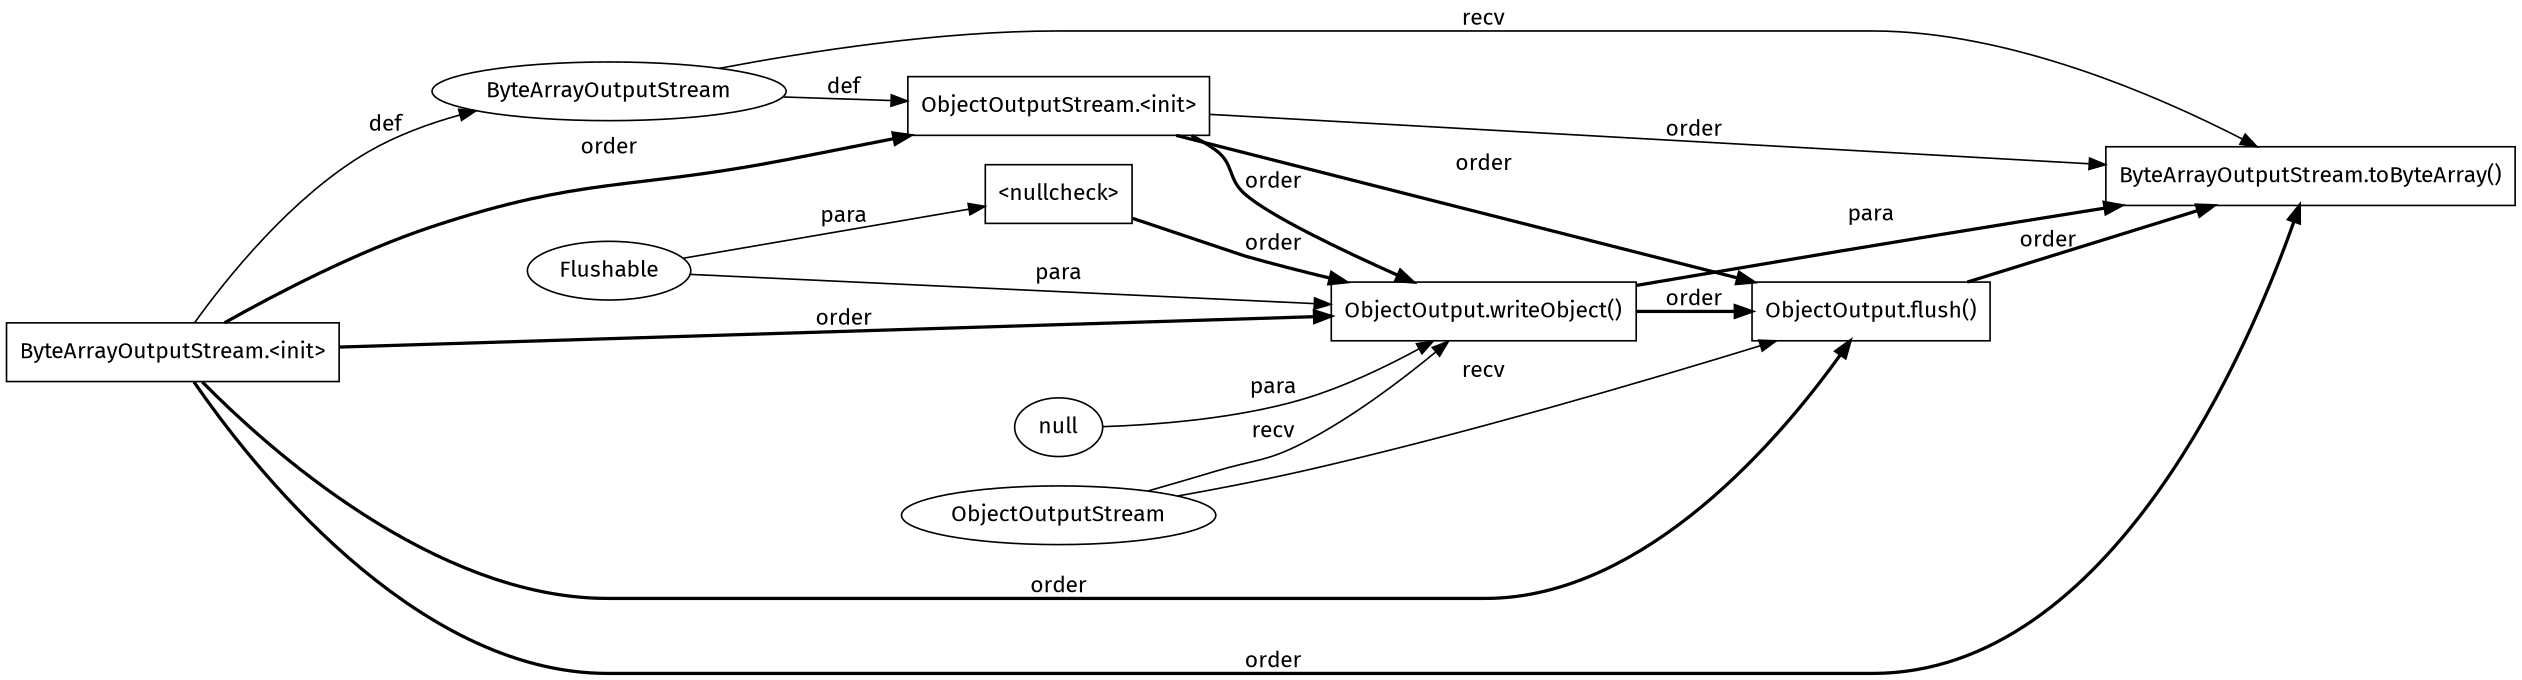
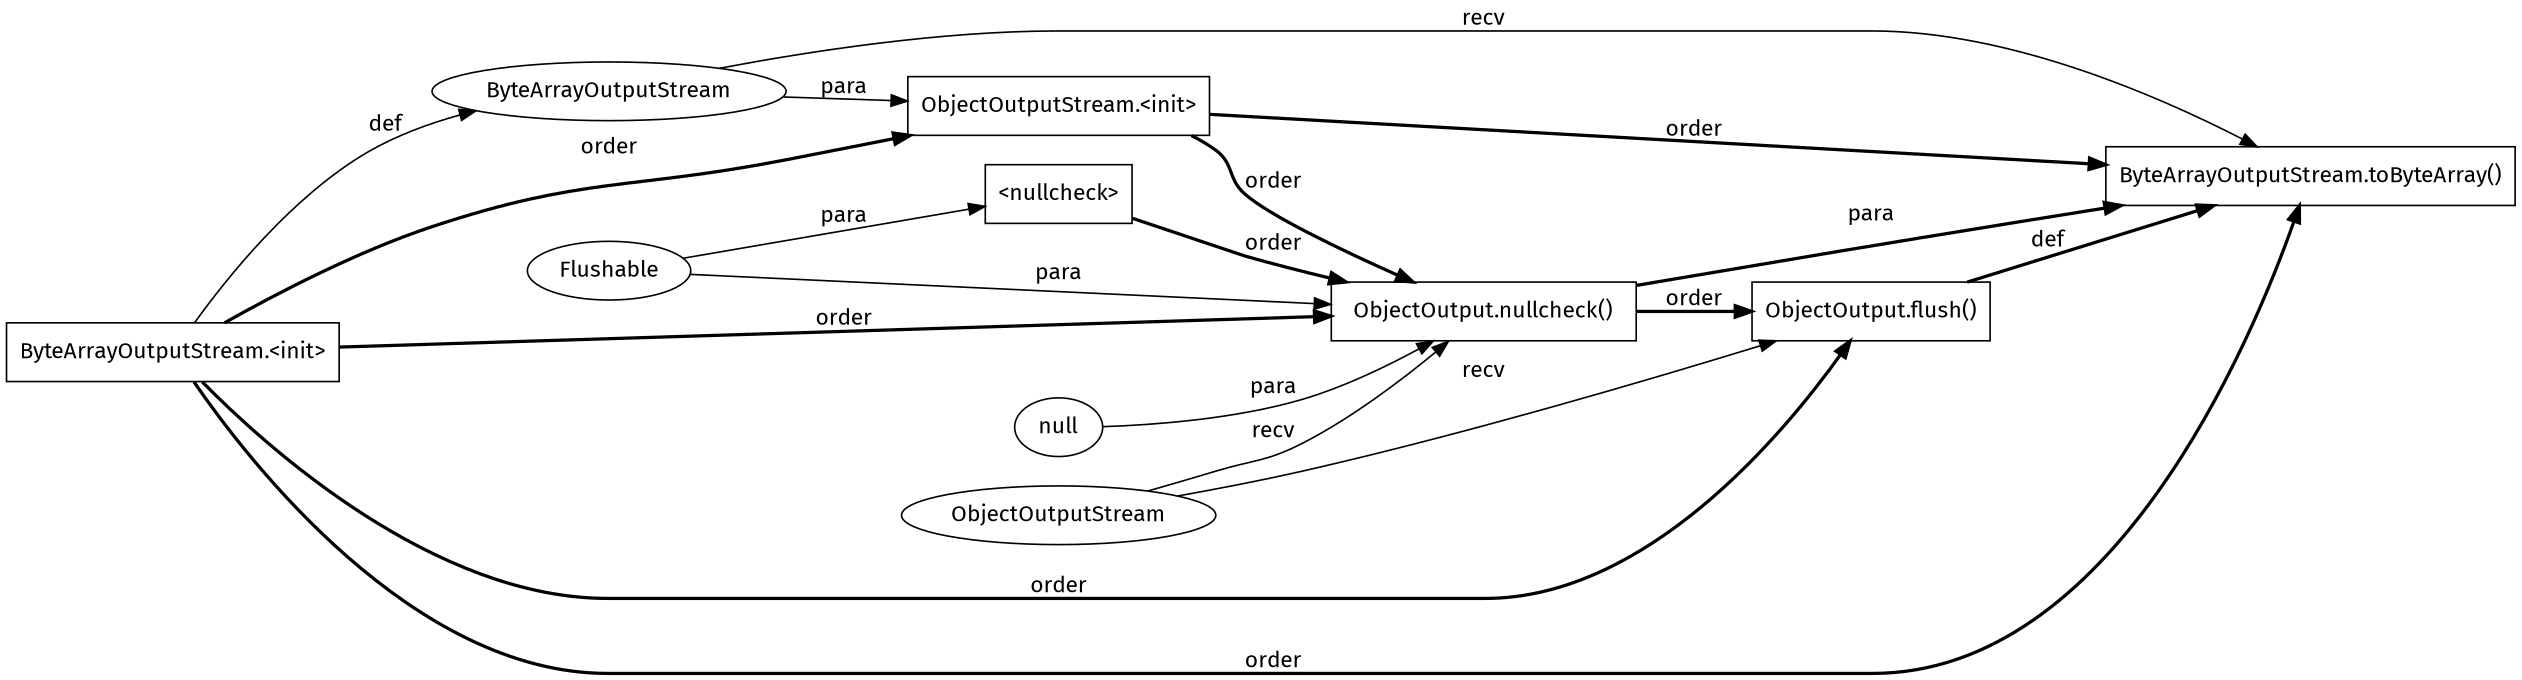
(844, 87) -> (844, 87)
(1649, 139) -> (1649, 139)
(1457, 207) -> none
(2048, 241) -> (2048, 241)
(1484, 311) -> (1484, 311)
